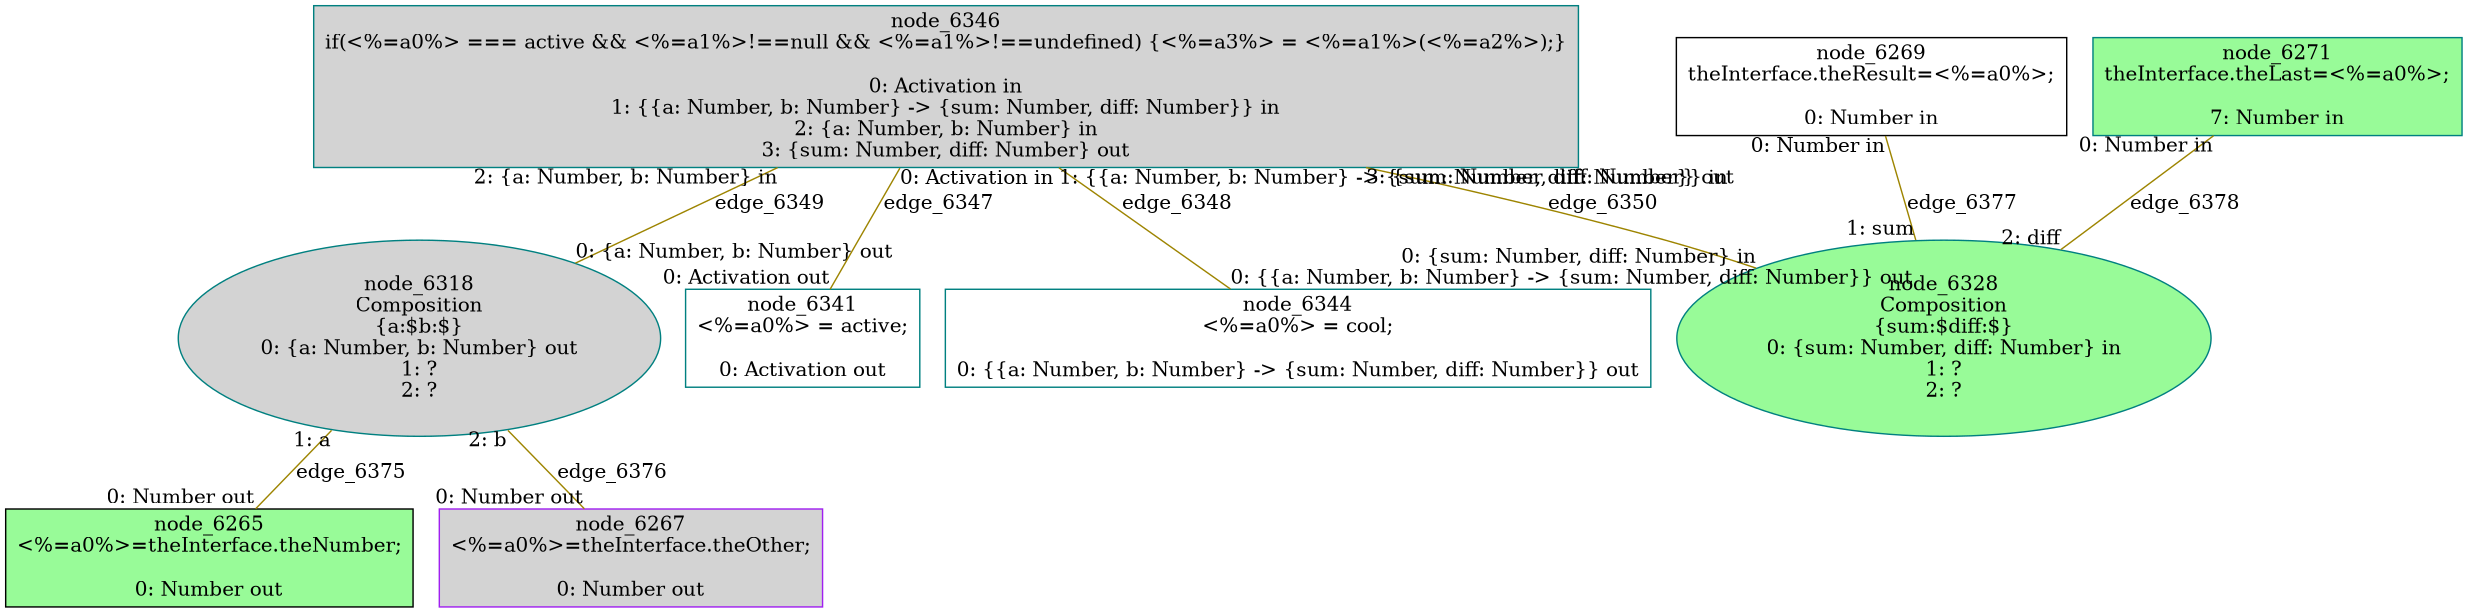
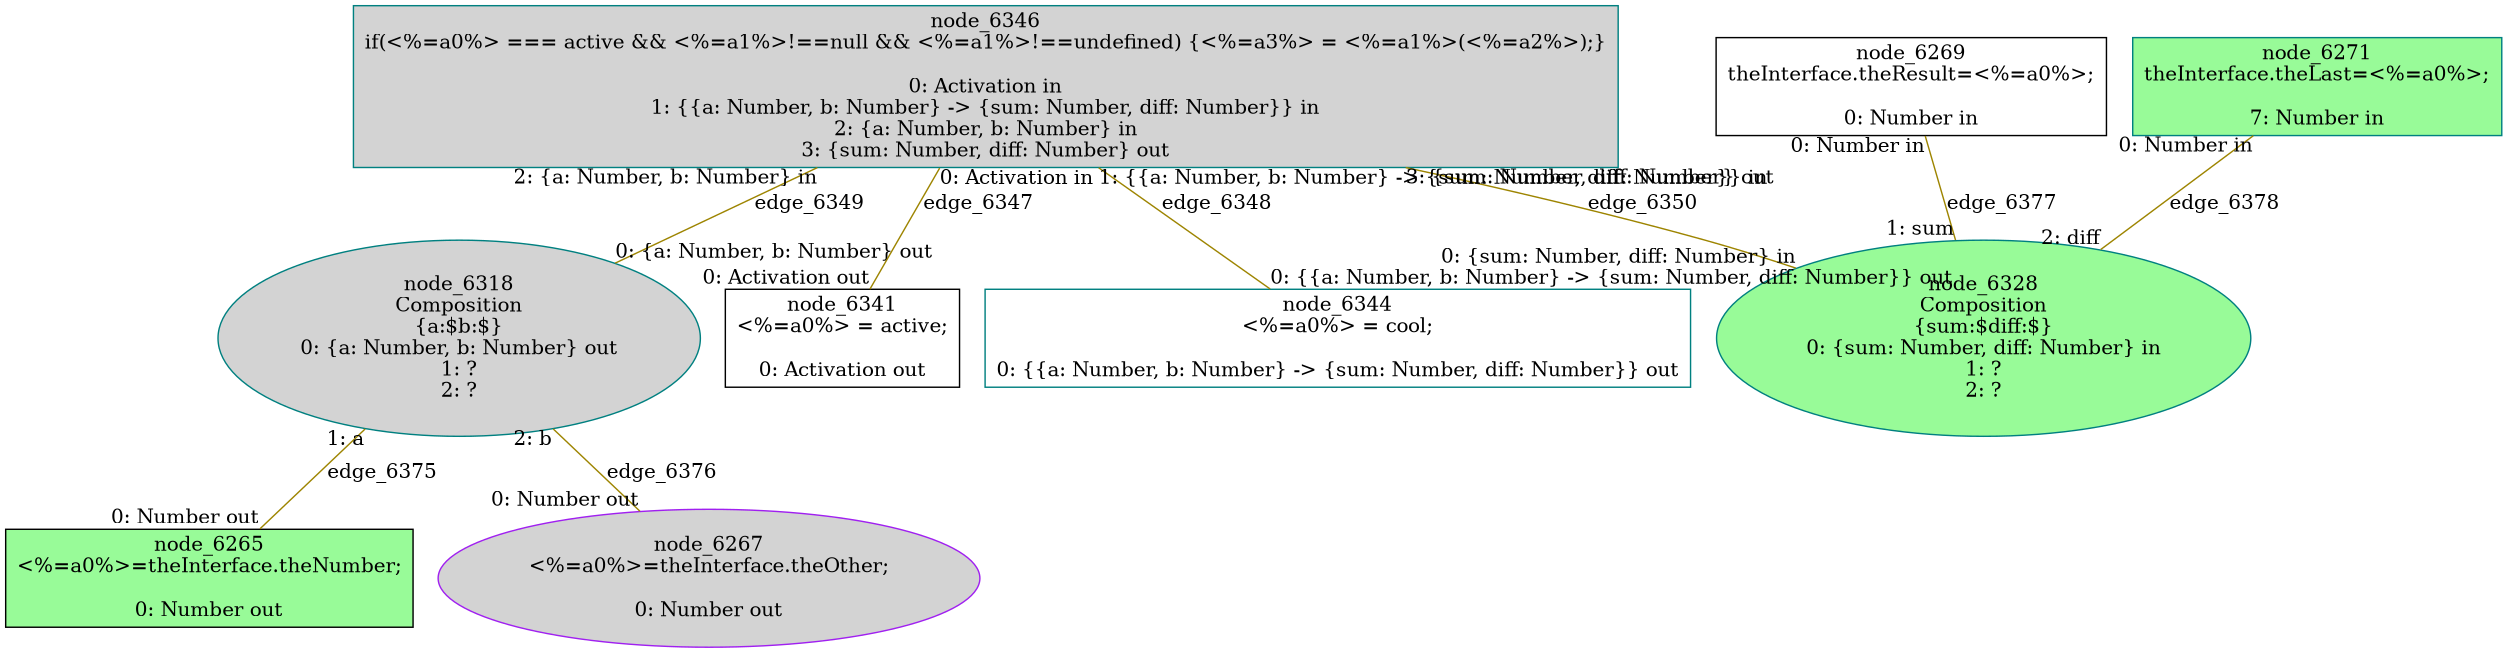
(803, 338) -> (842, 338)
(631, 558) -> (709, 578)
